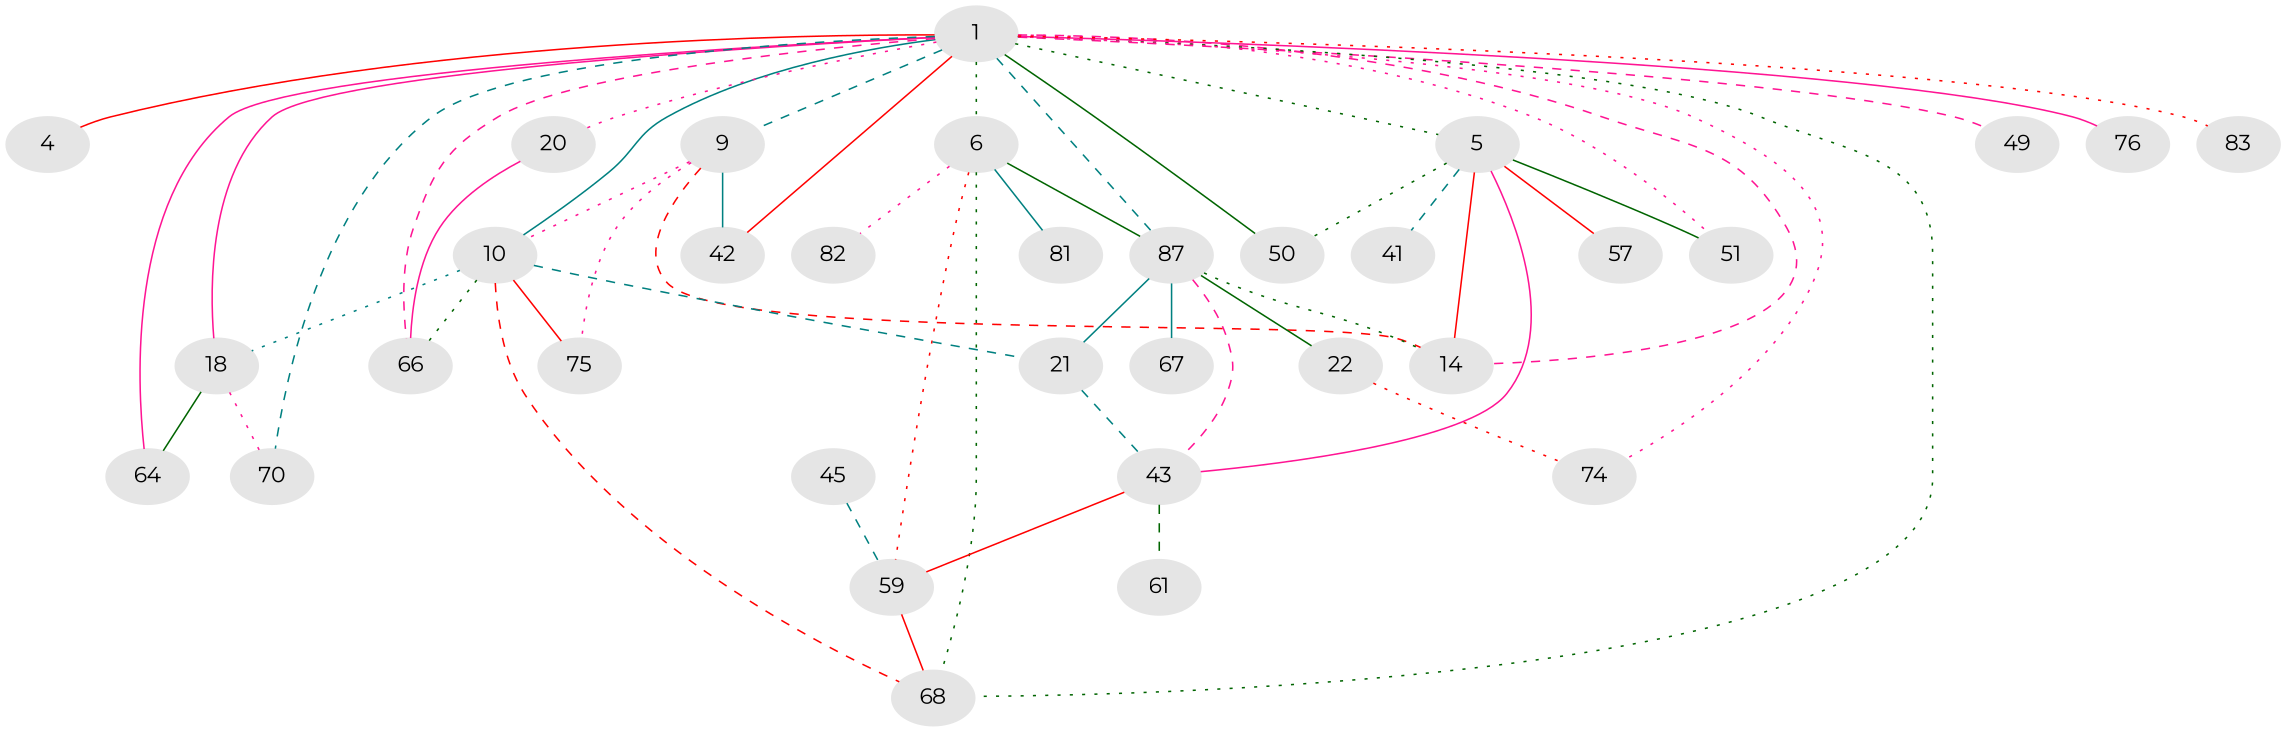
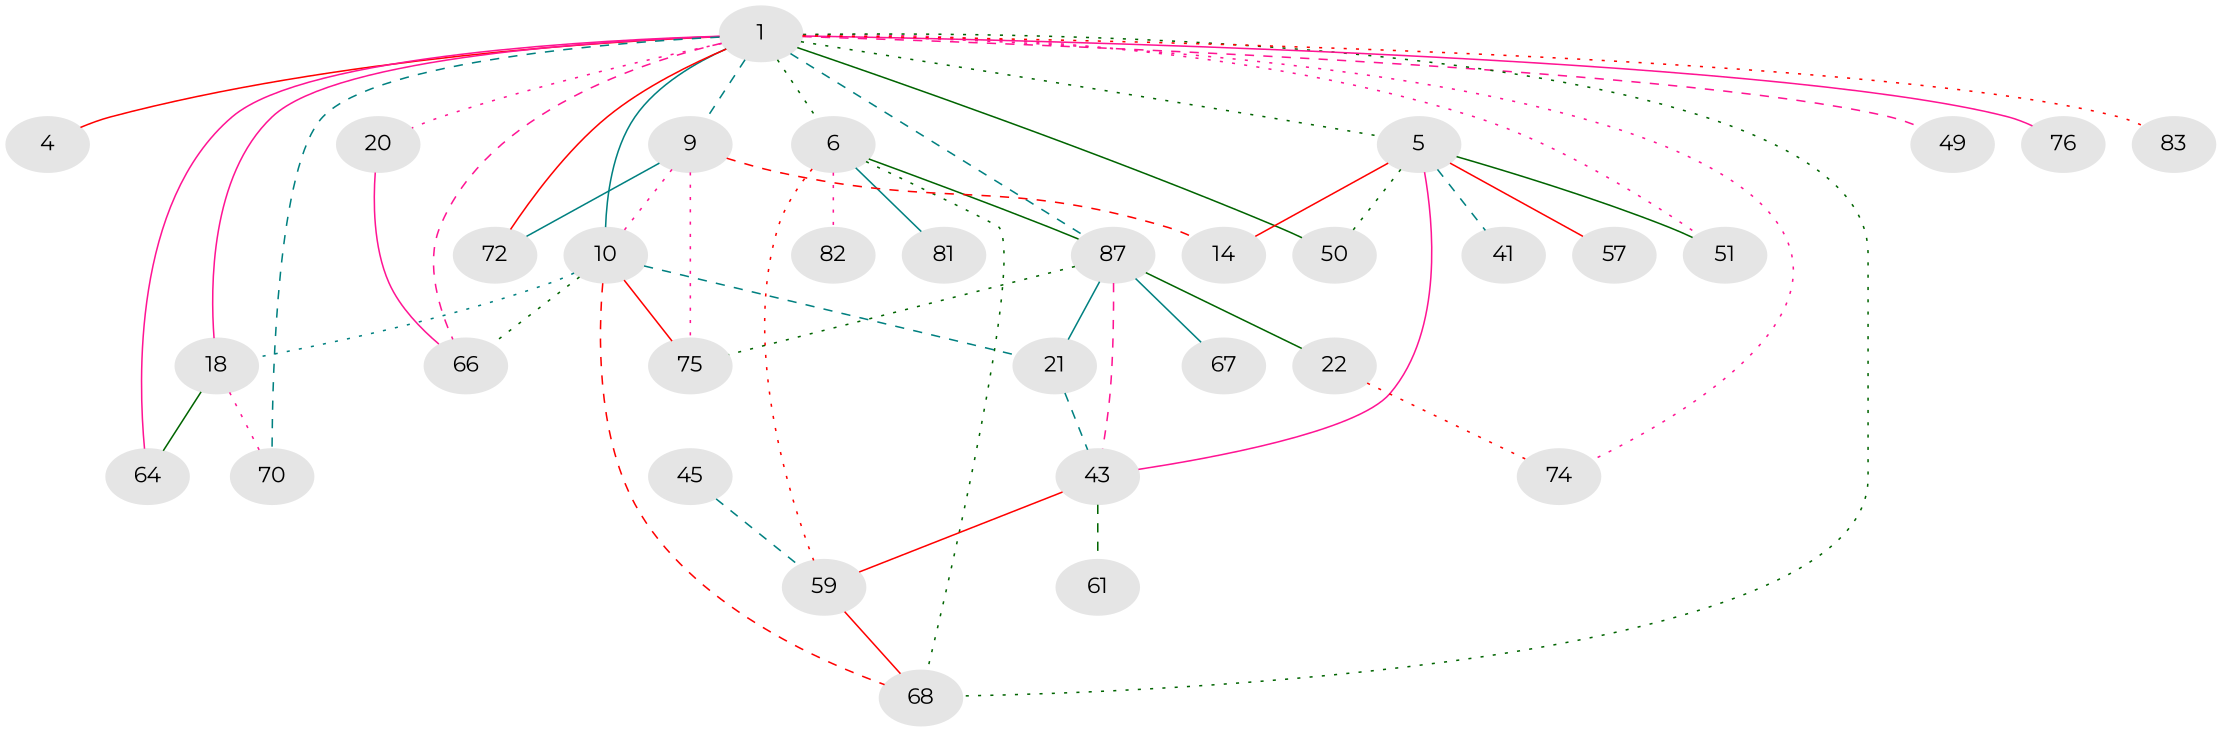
(1605, 118) -> none
(723, 255) -> (495, 255)
(1311, 311) -> (902, 311)
